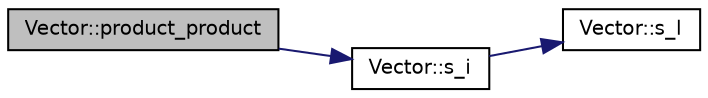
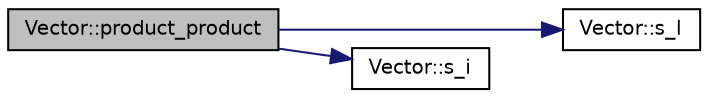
(516, 51) -> (410, 30)
